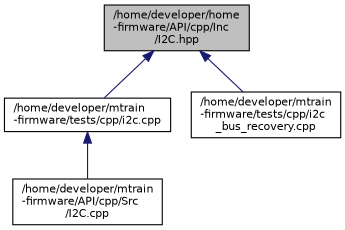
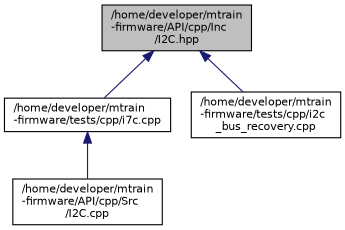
(177, 28) -> (177, 28)
(88, 115) -> (88, 115)
